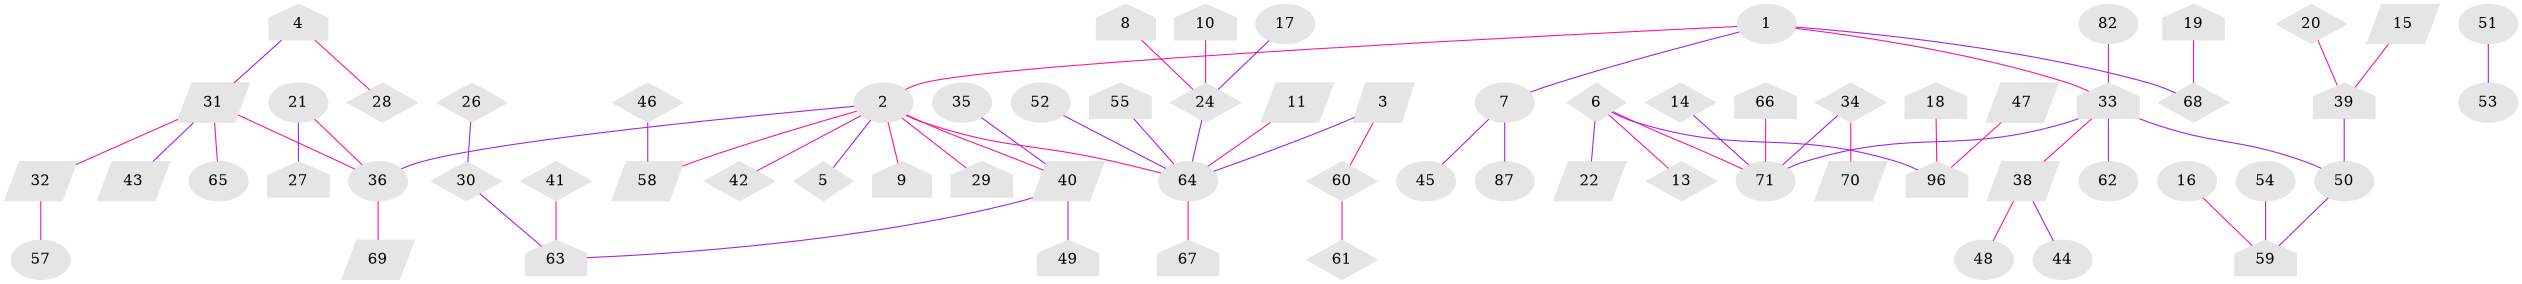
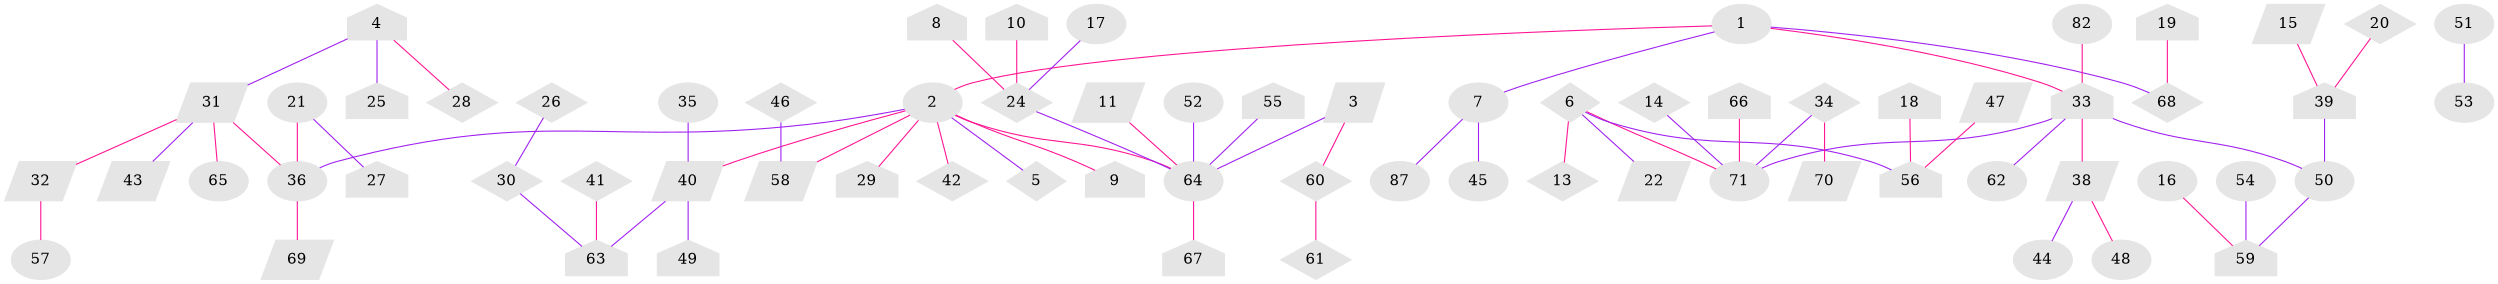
none -> (377, 103)
(1937, 181) -> (1911, 181)
